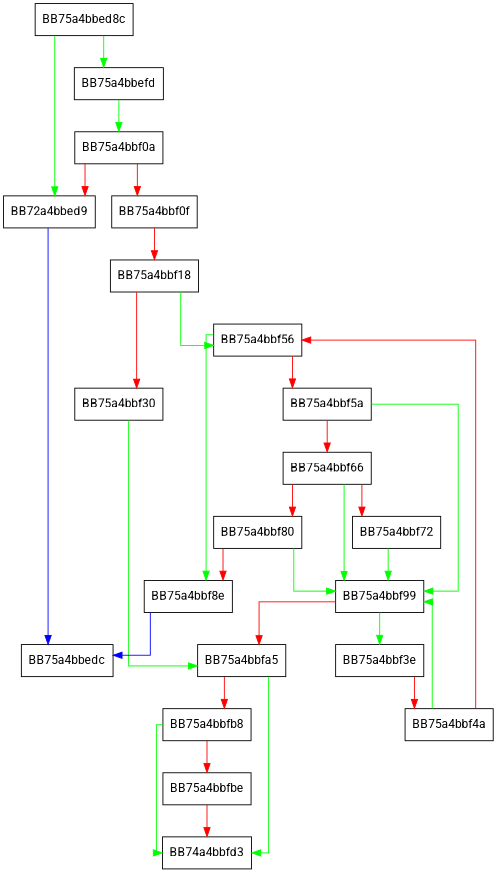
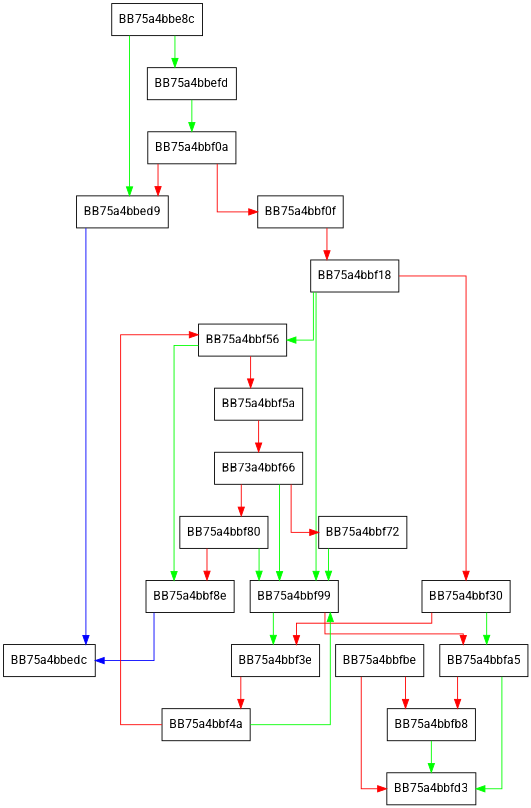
(84, 20) -> (157, 20)
(49, 212) -> (122, 212)
(458, 467) -> (316, 432)
(327, 468) -> (259, 468)
none -> (363, 623)
(207, 752) -> (406, 688)
(207, 853) -> (431, 789)
